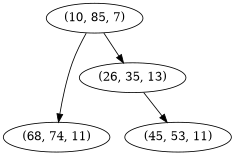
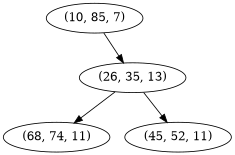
(69, 72) -> (98, 105)
(178, 137) -> (178, 137)
